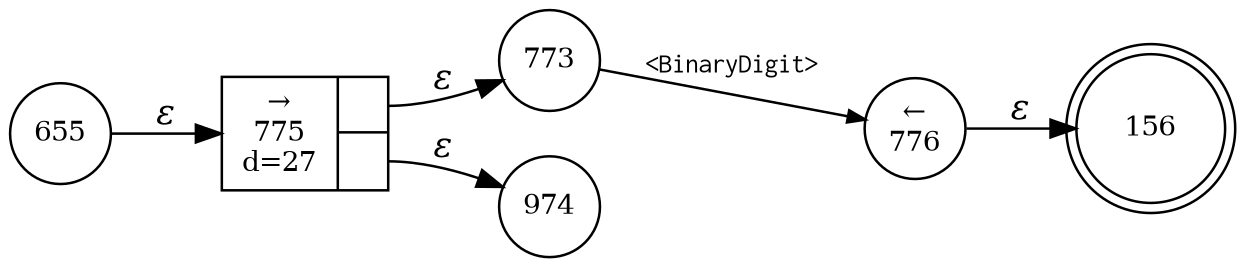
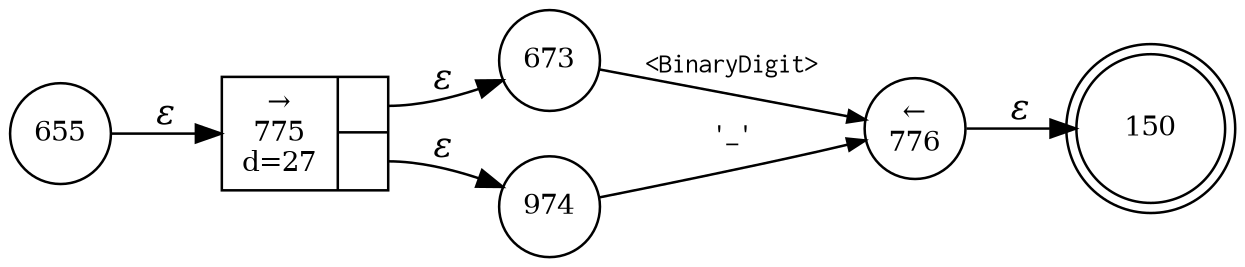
(550, 60) -> (550, 60)
(1151, 129) -> (1151, 129)
none -> (724, 172)
